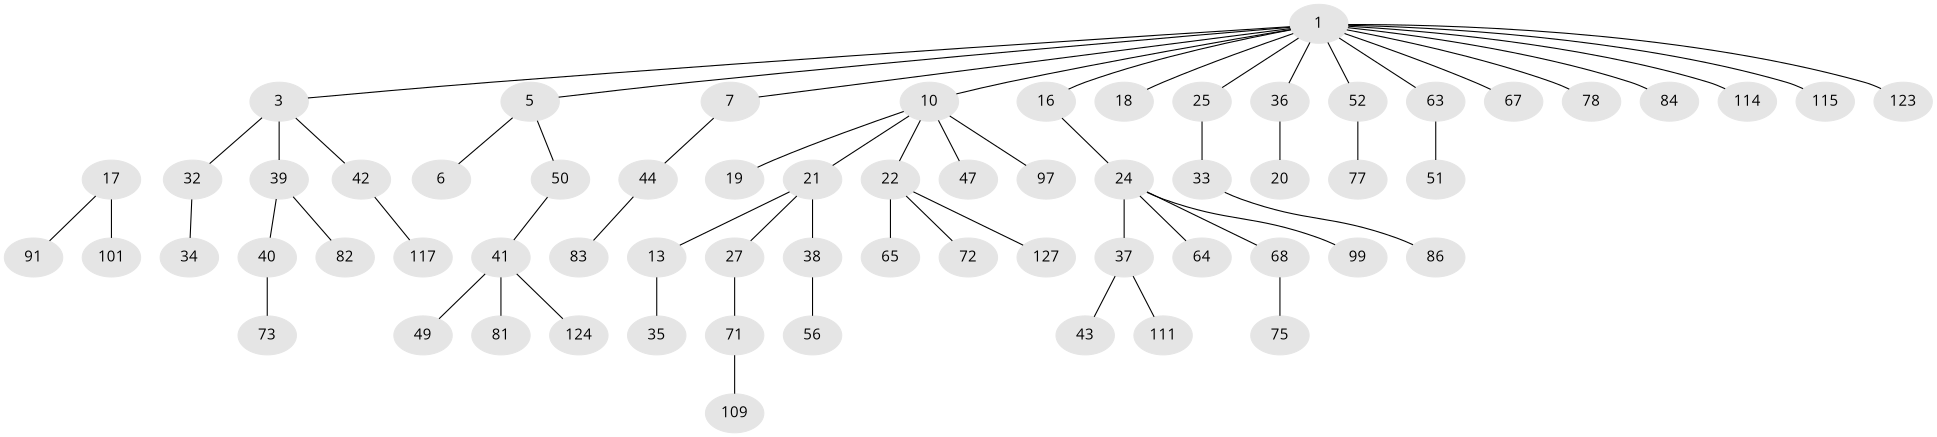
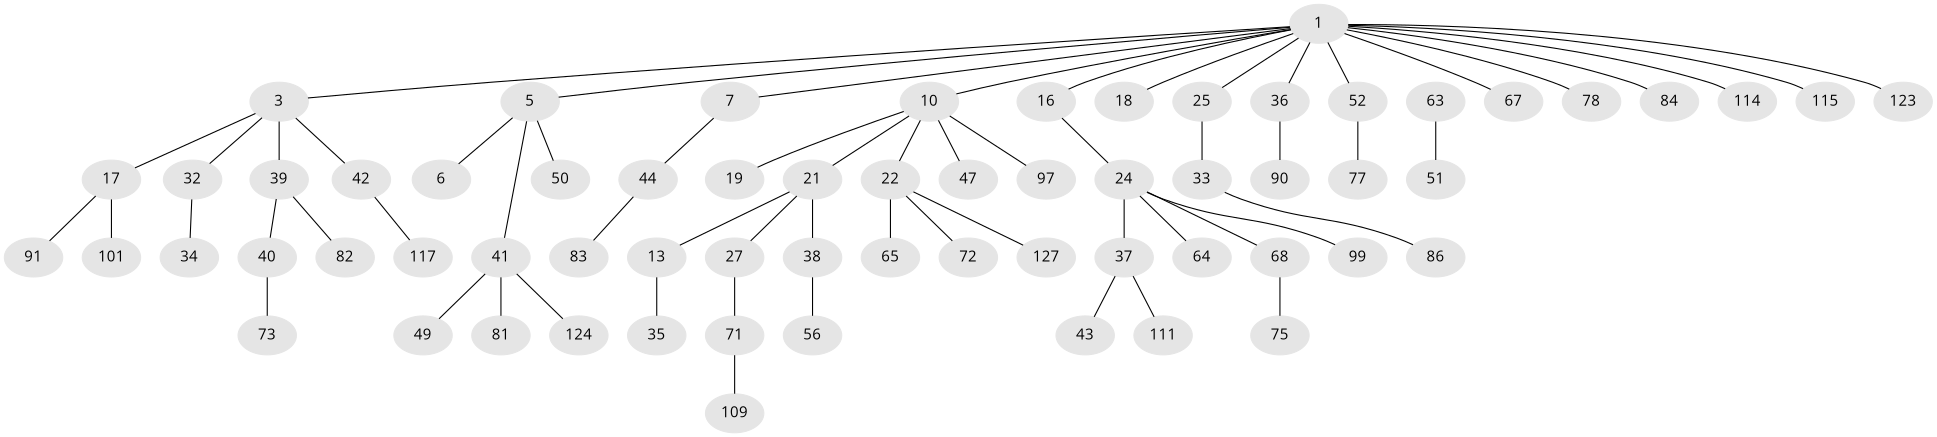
(1377, 63) -> none
none -> (195, 141)
(1280, 180) -> (1280, 180)
(531, 219) -> (516, 180)
